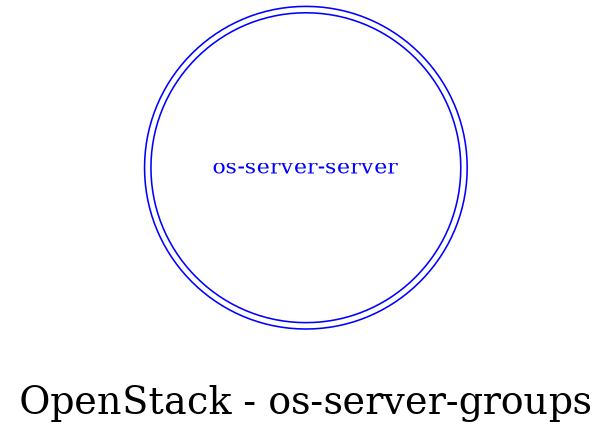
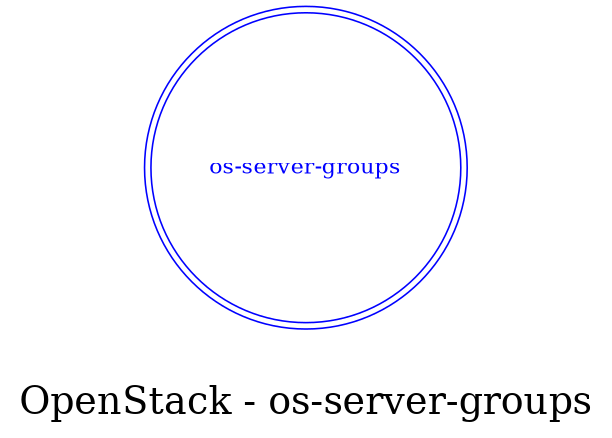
(306, 168) -> (306, 168)
